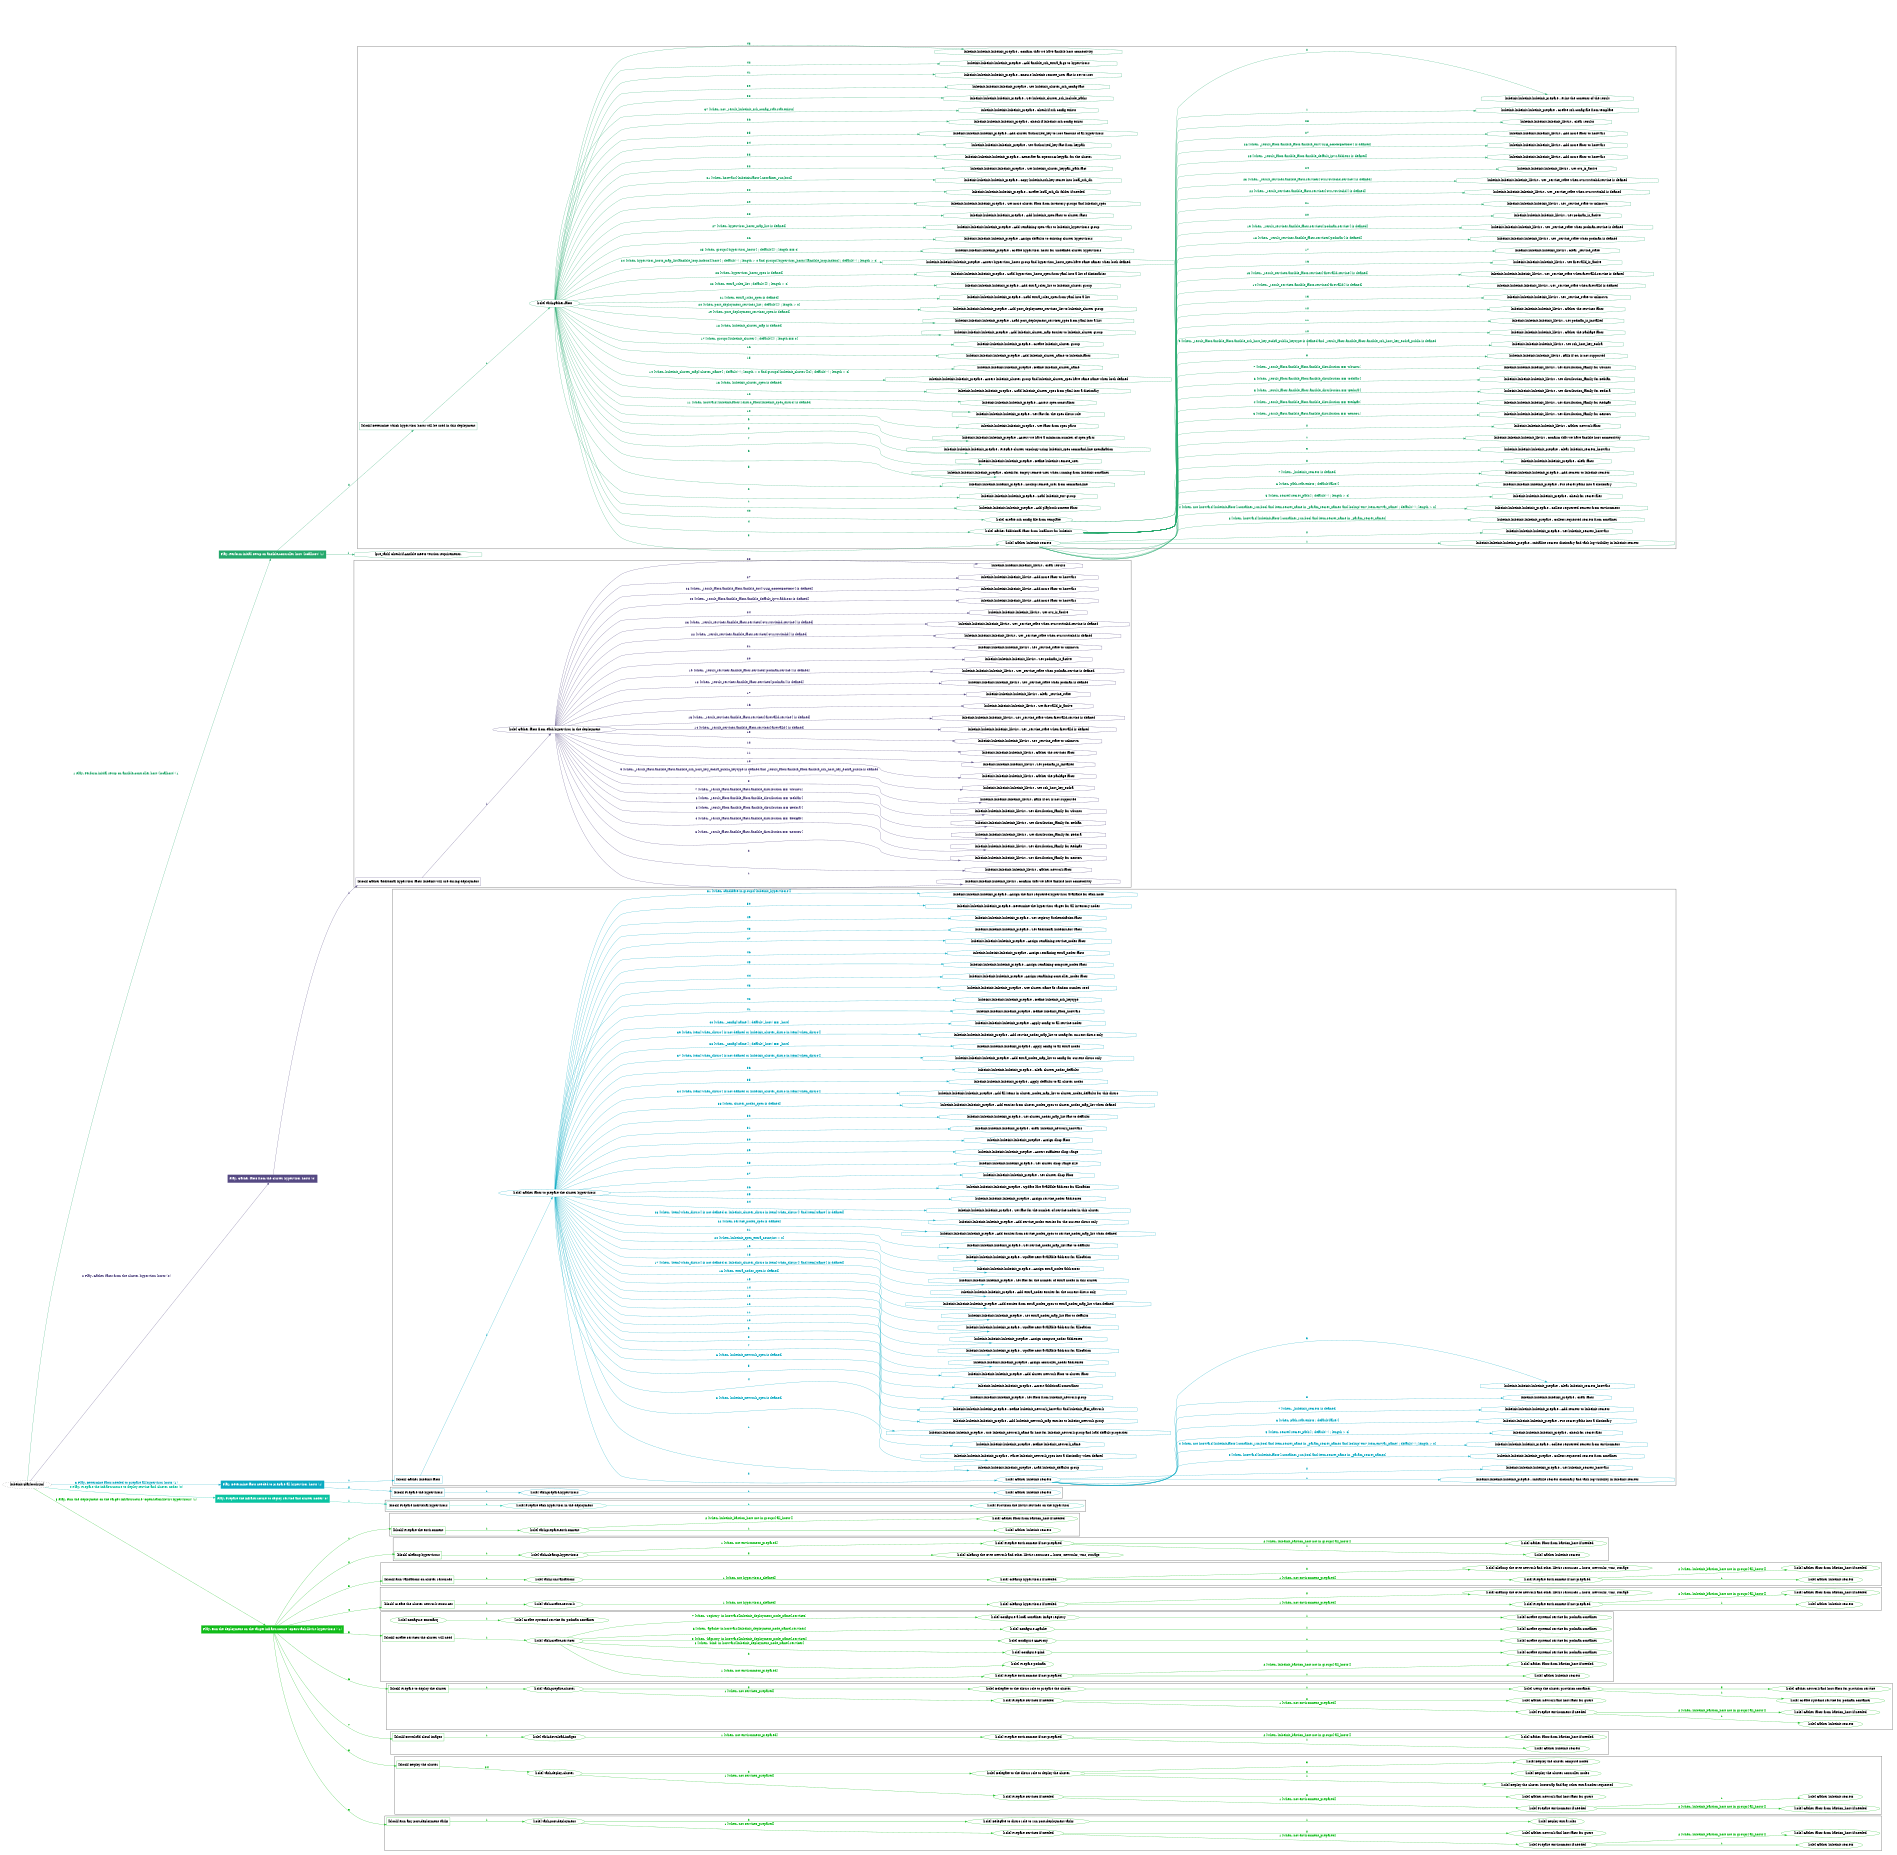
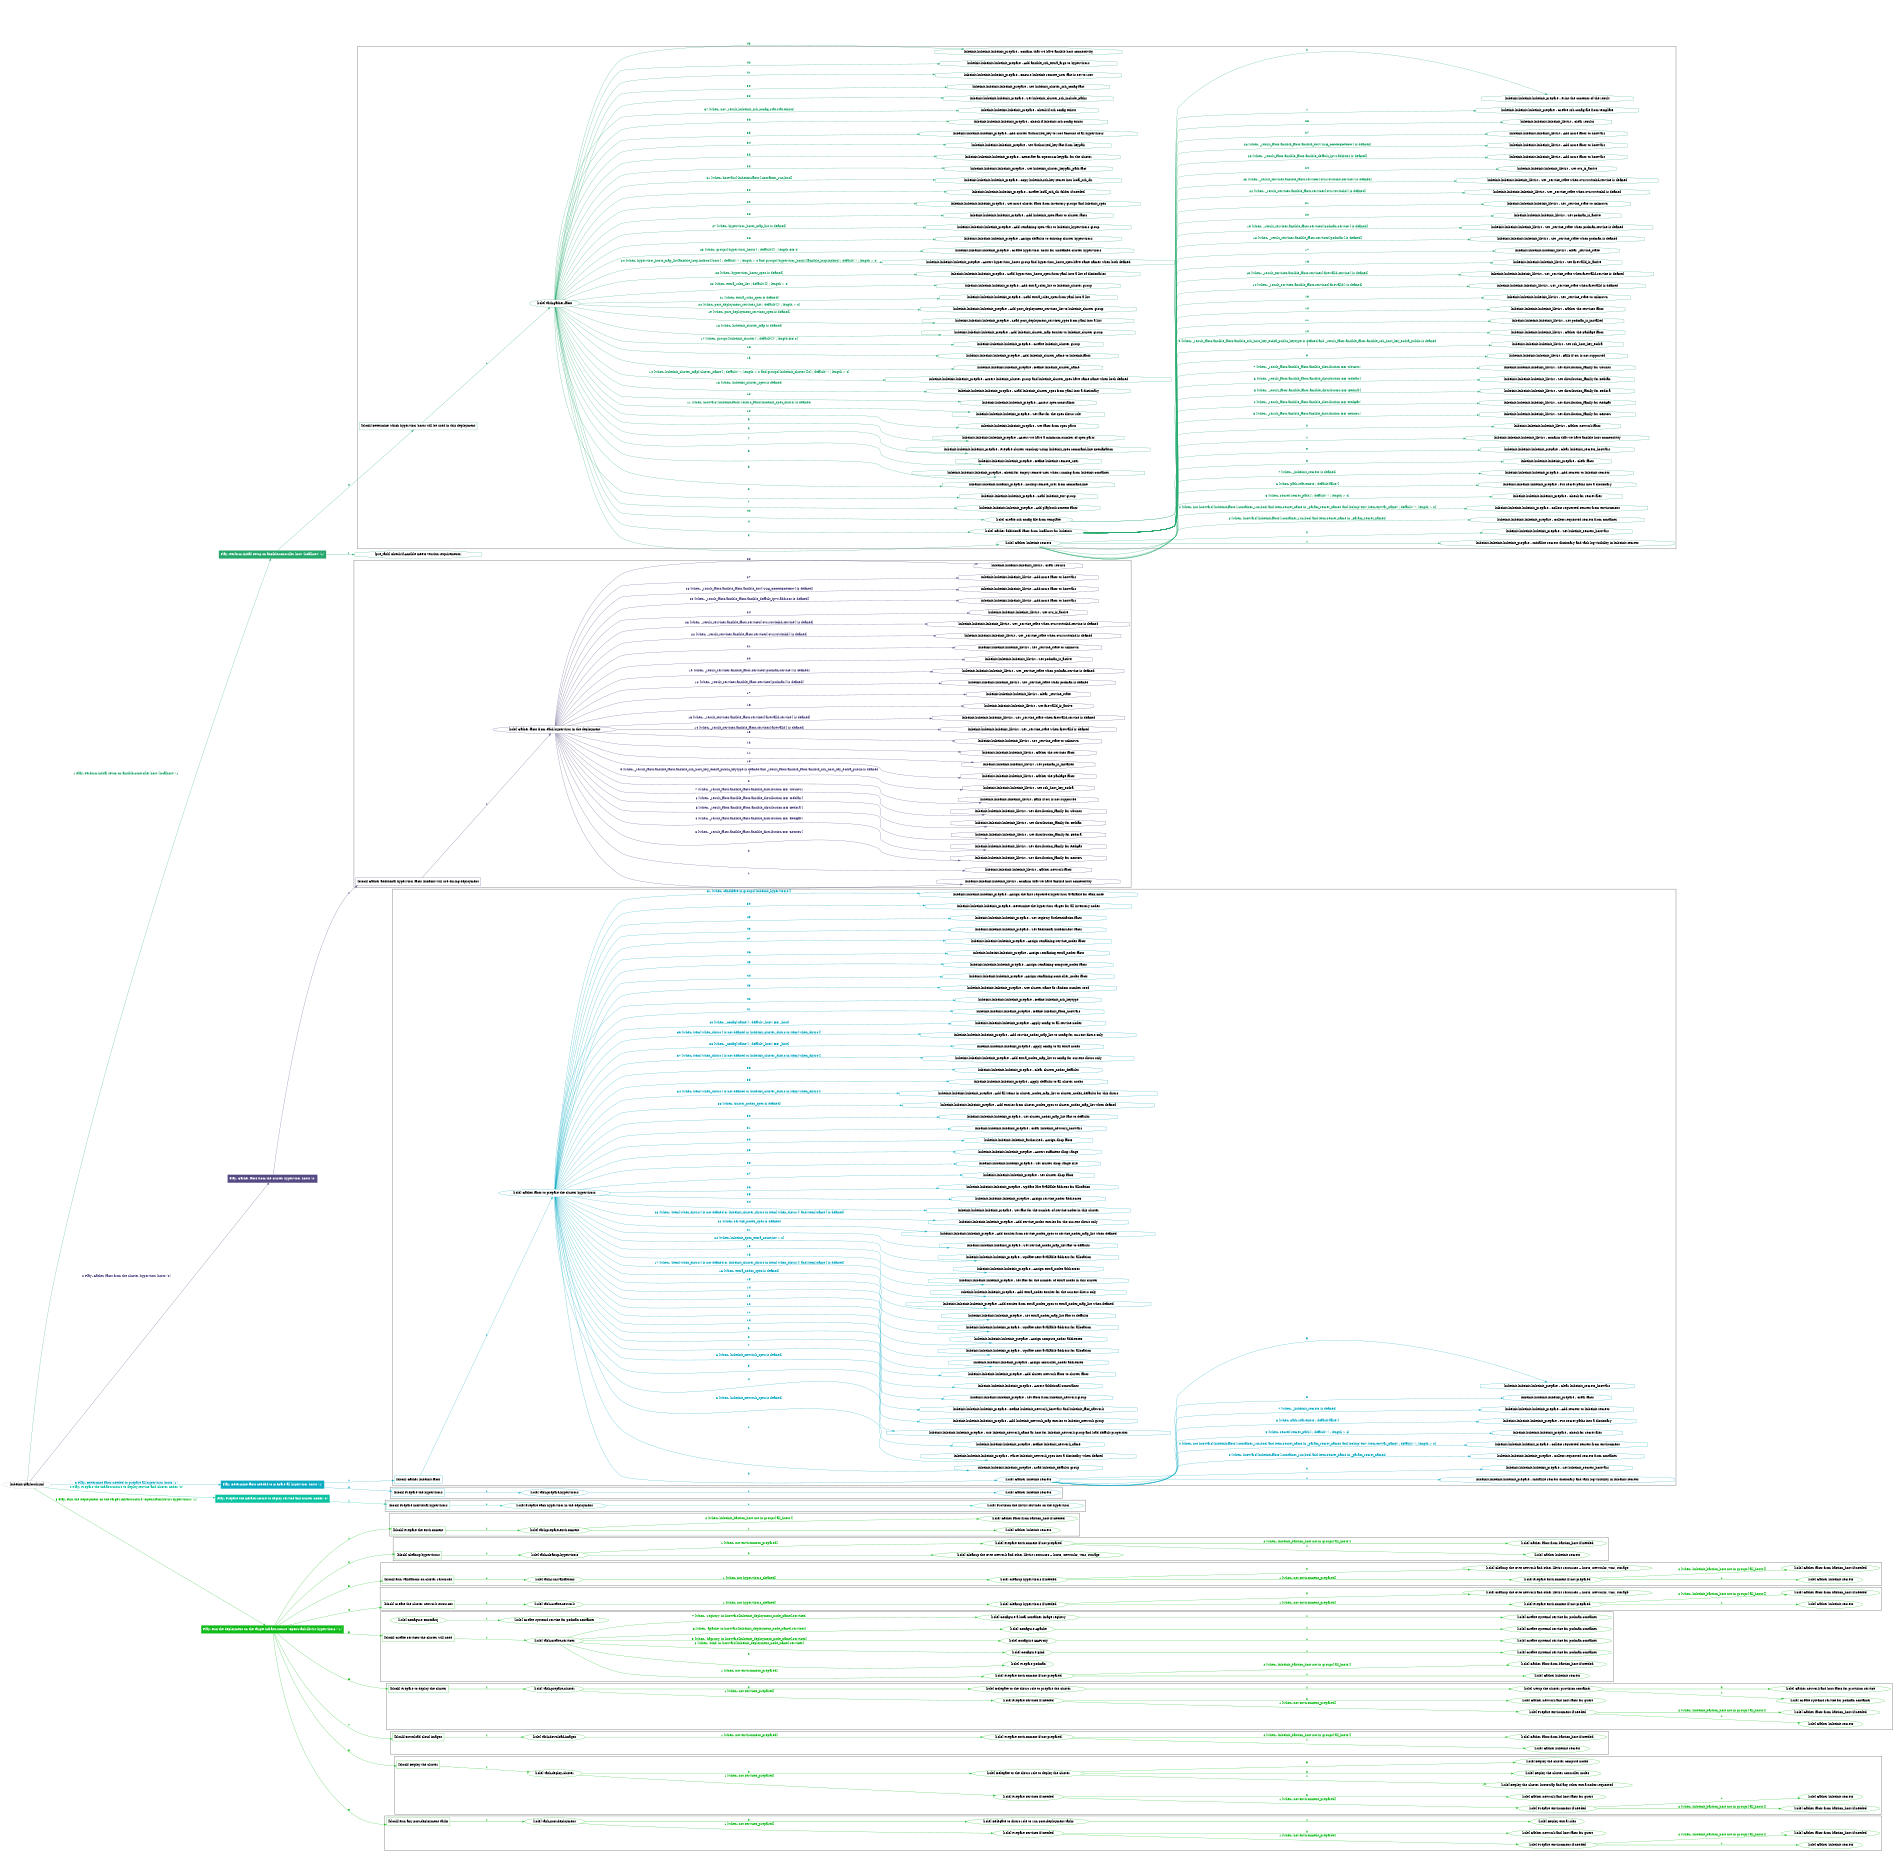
(1028, 1140) -> (1028, 1140)
(487, 1768) -> (487, 1768)
